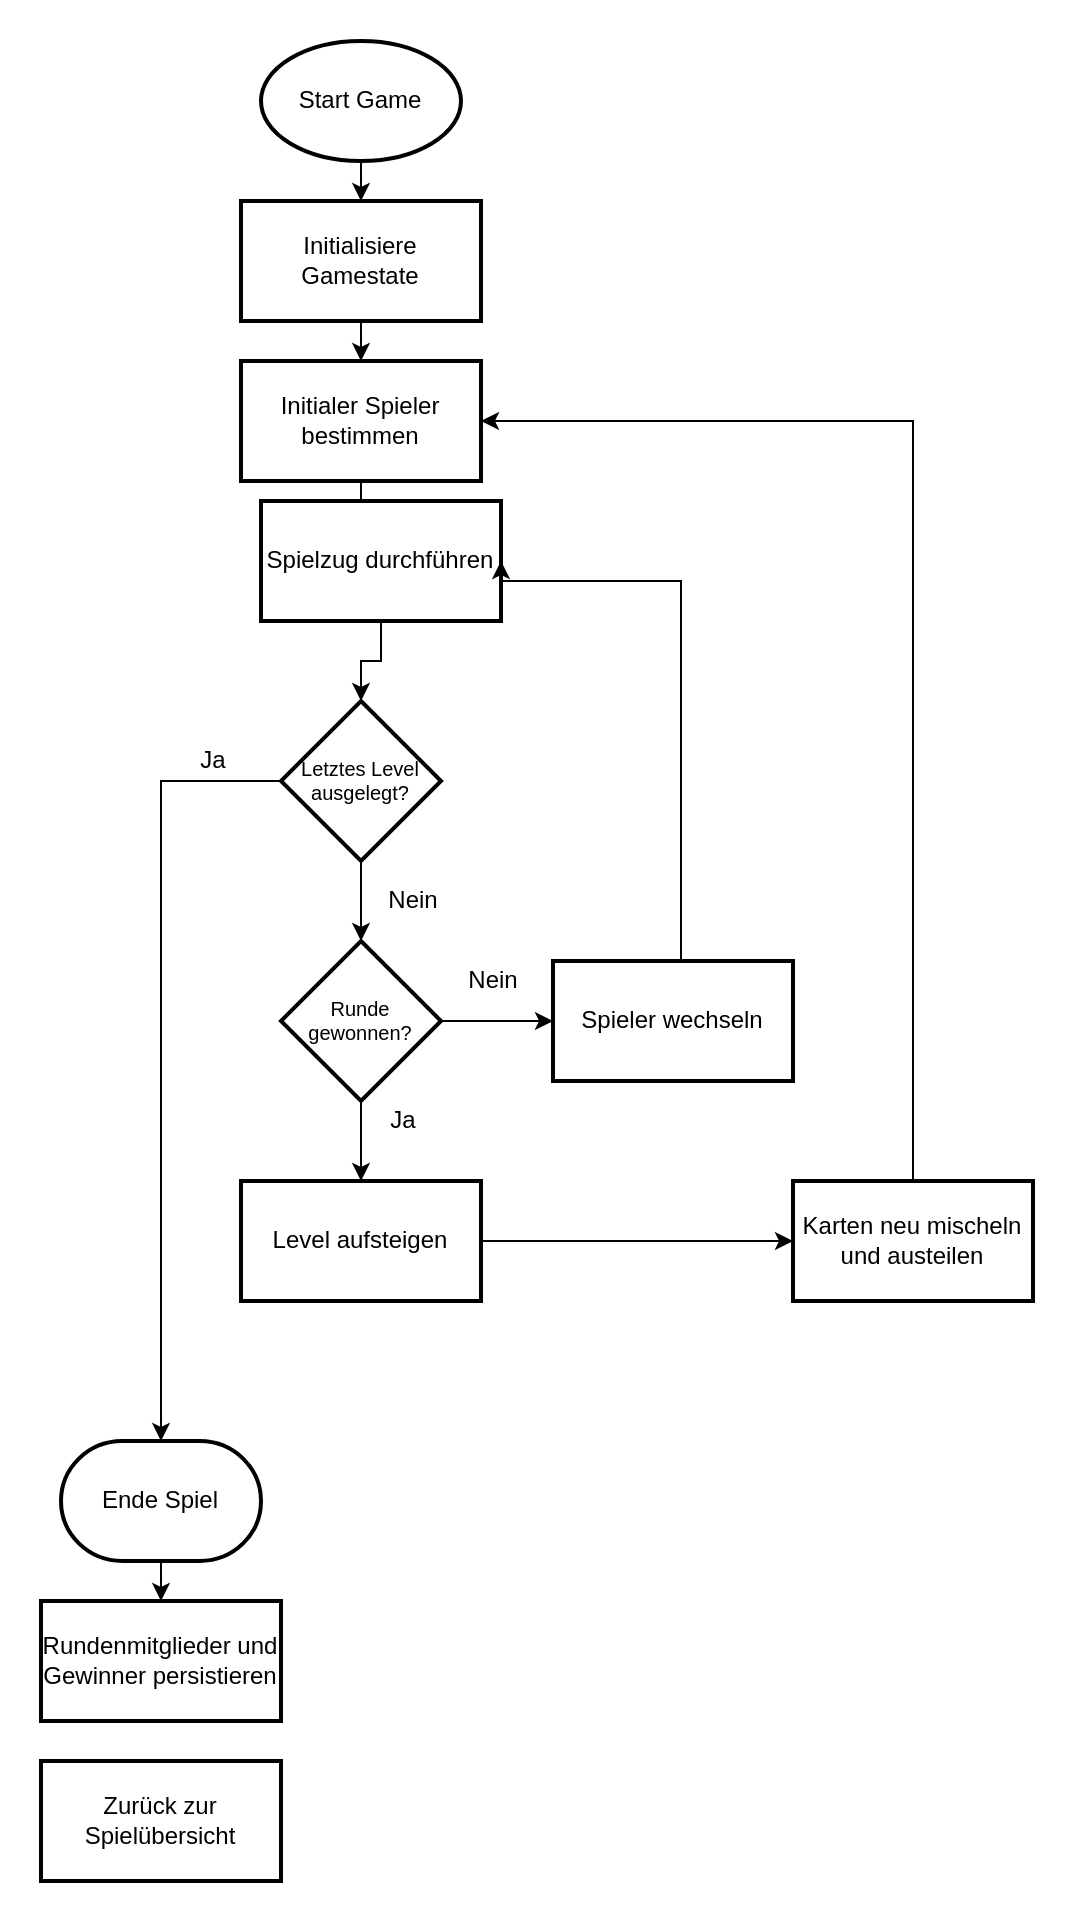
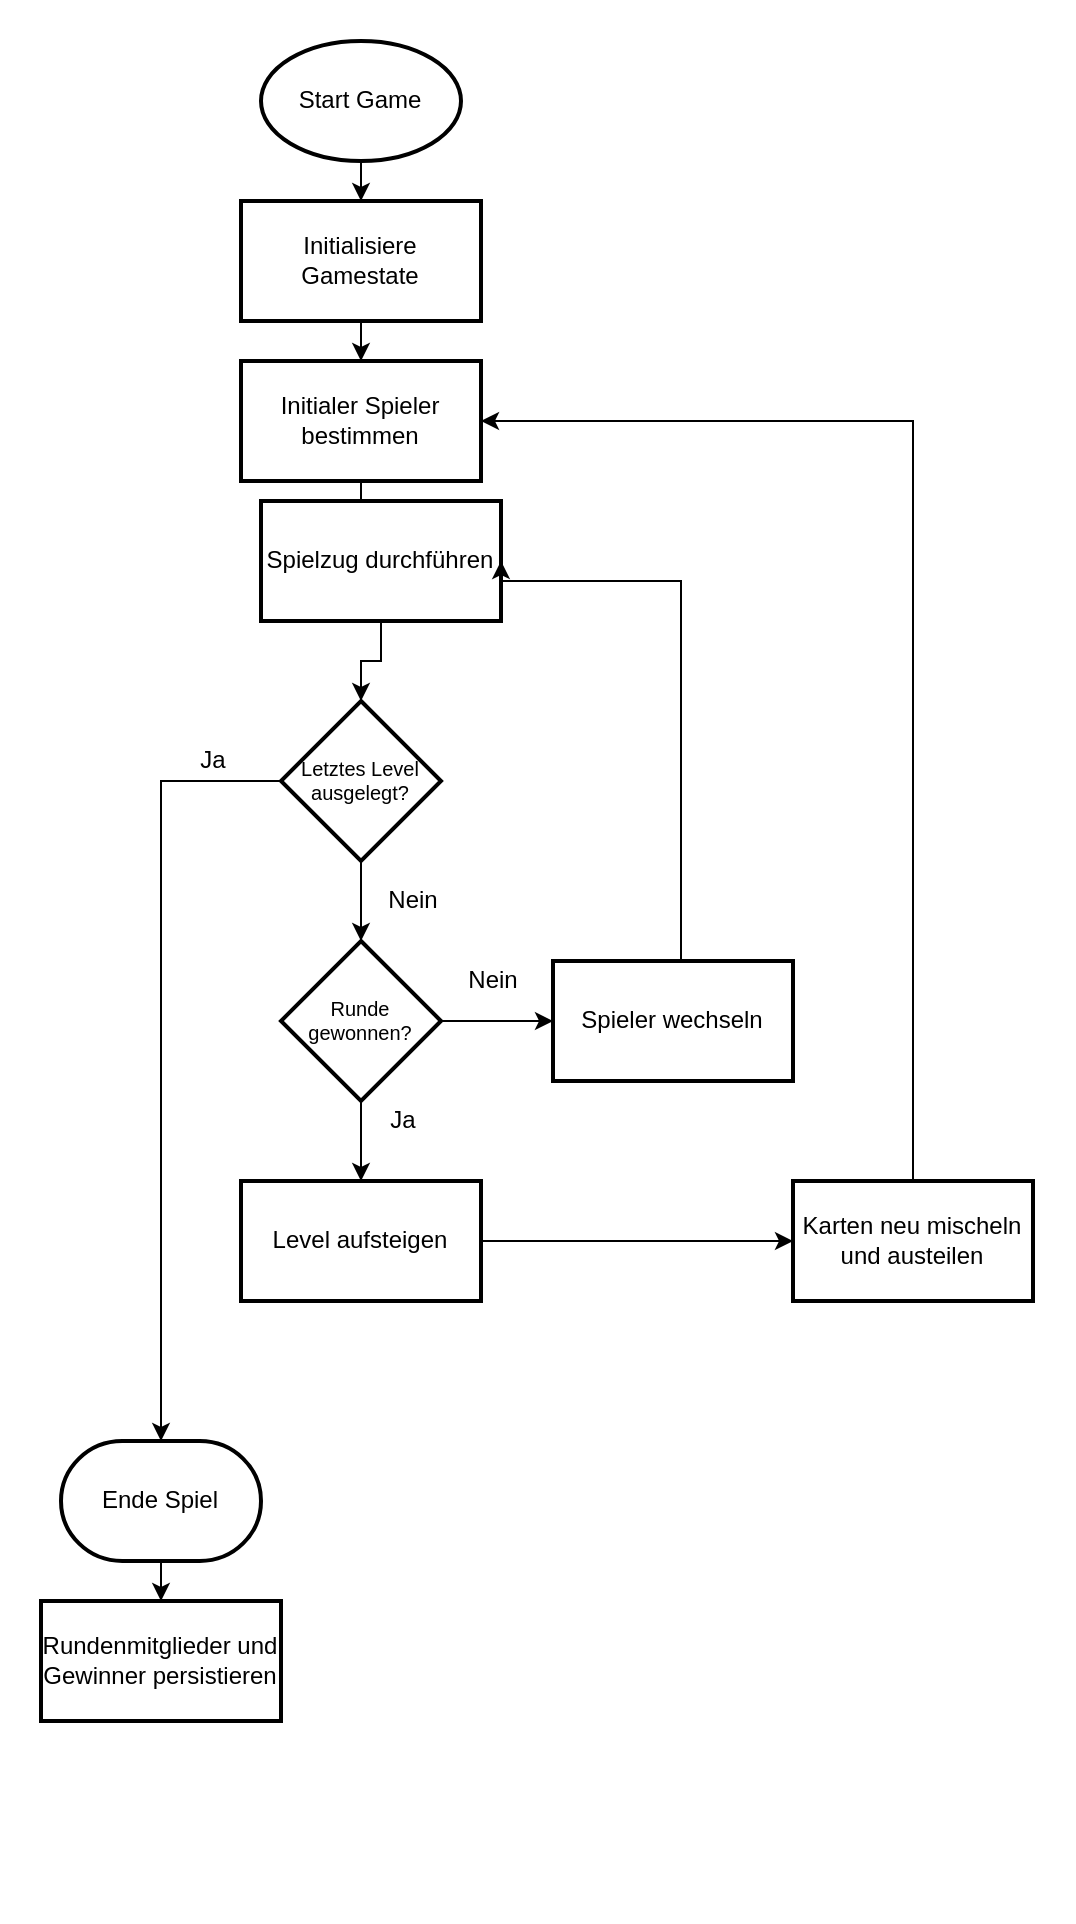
(161, 1821) -> none
